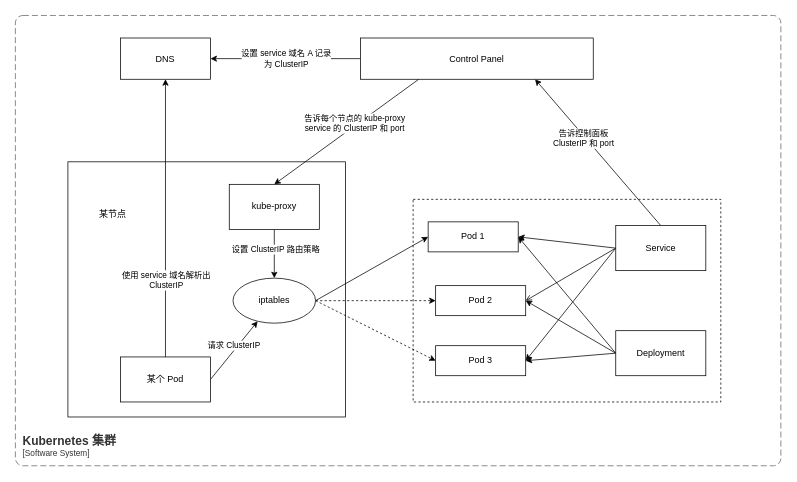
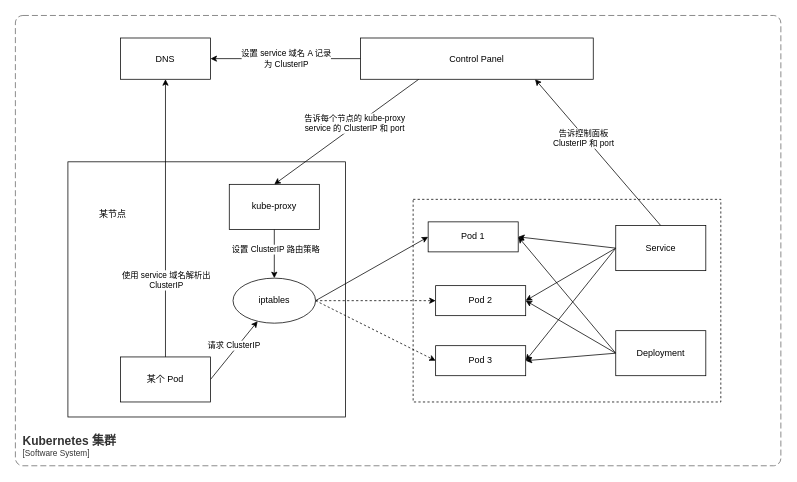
(529, 298) -> (531, 297)
